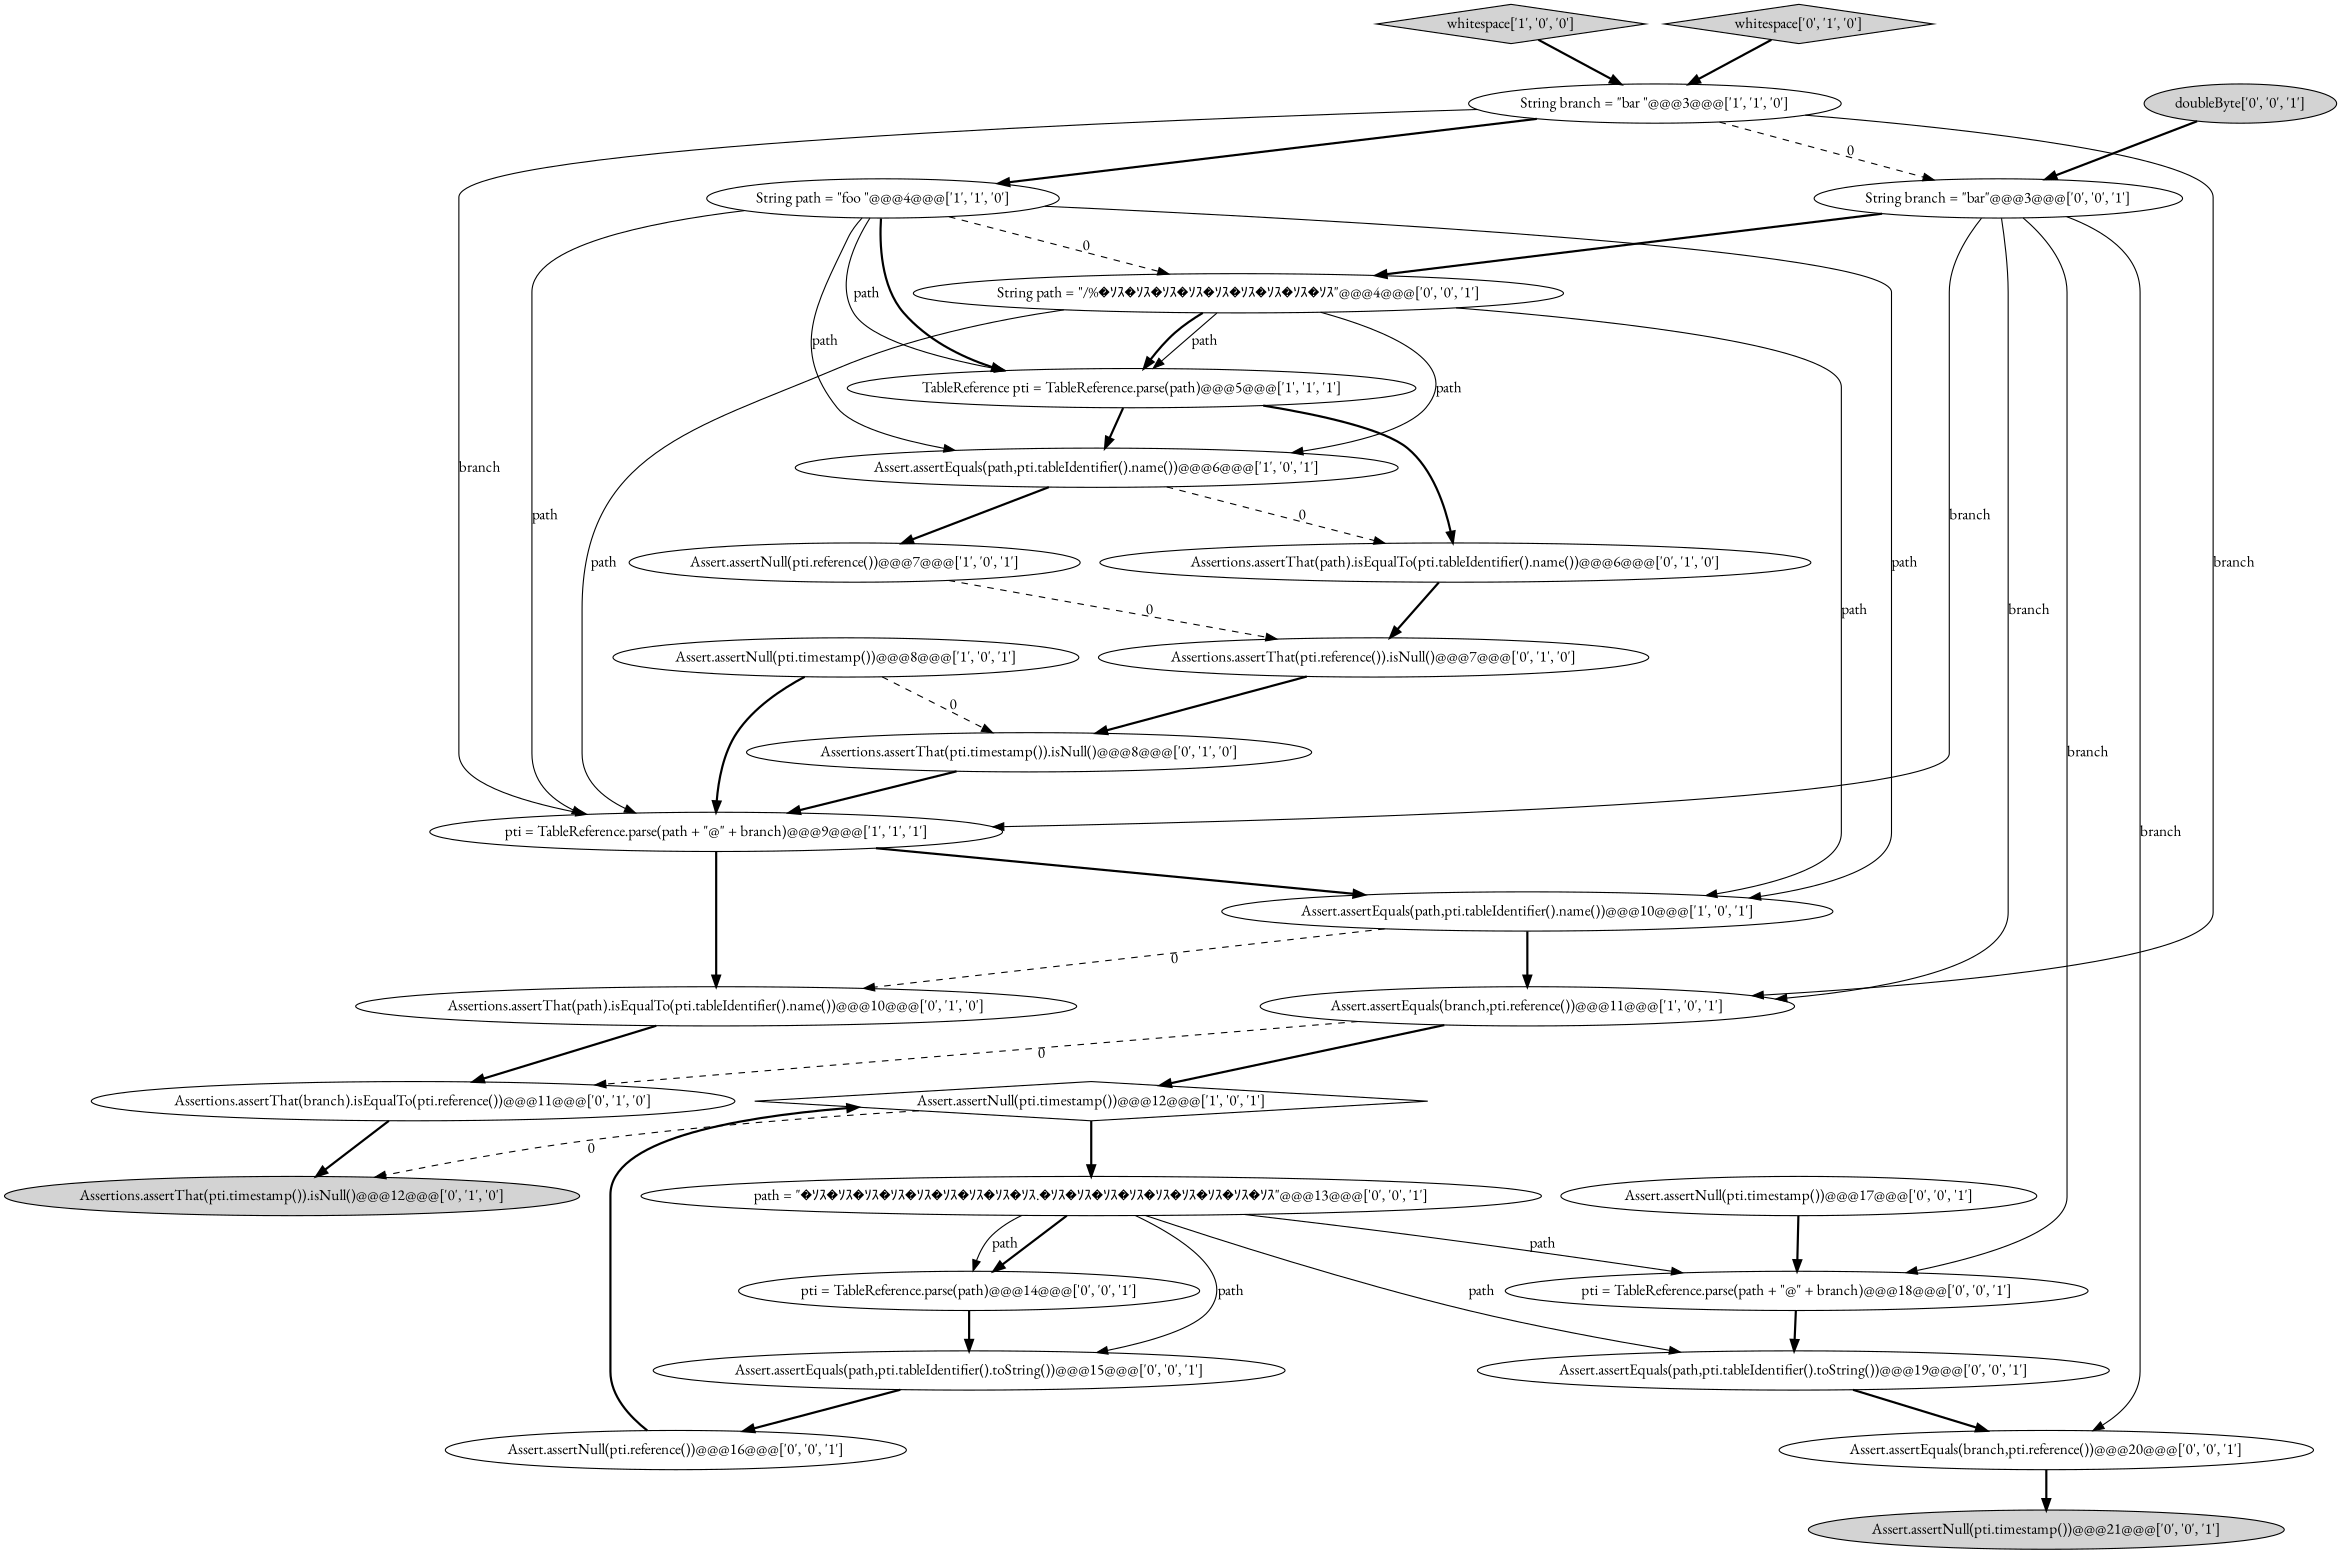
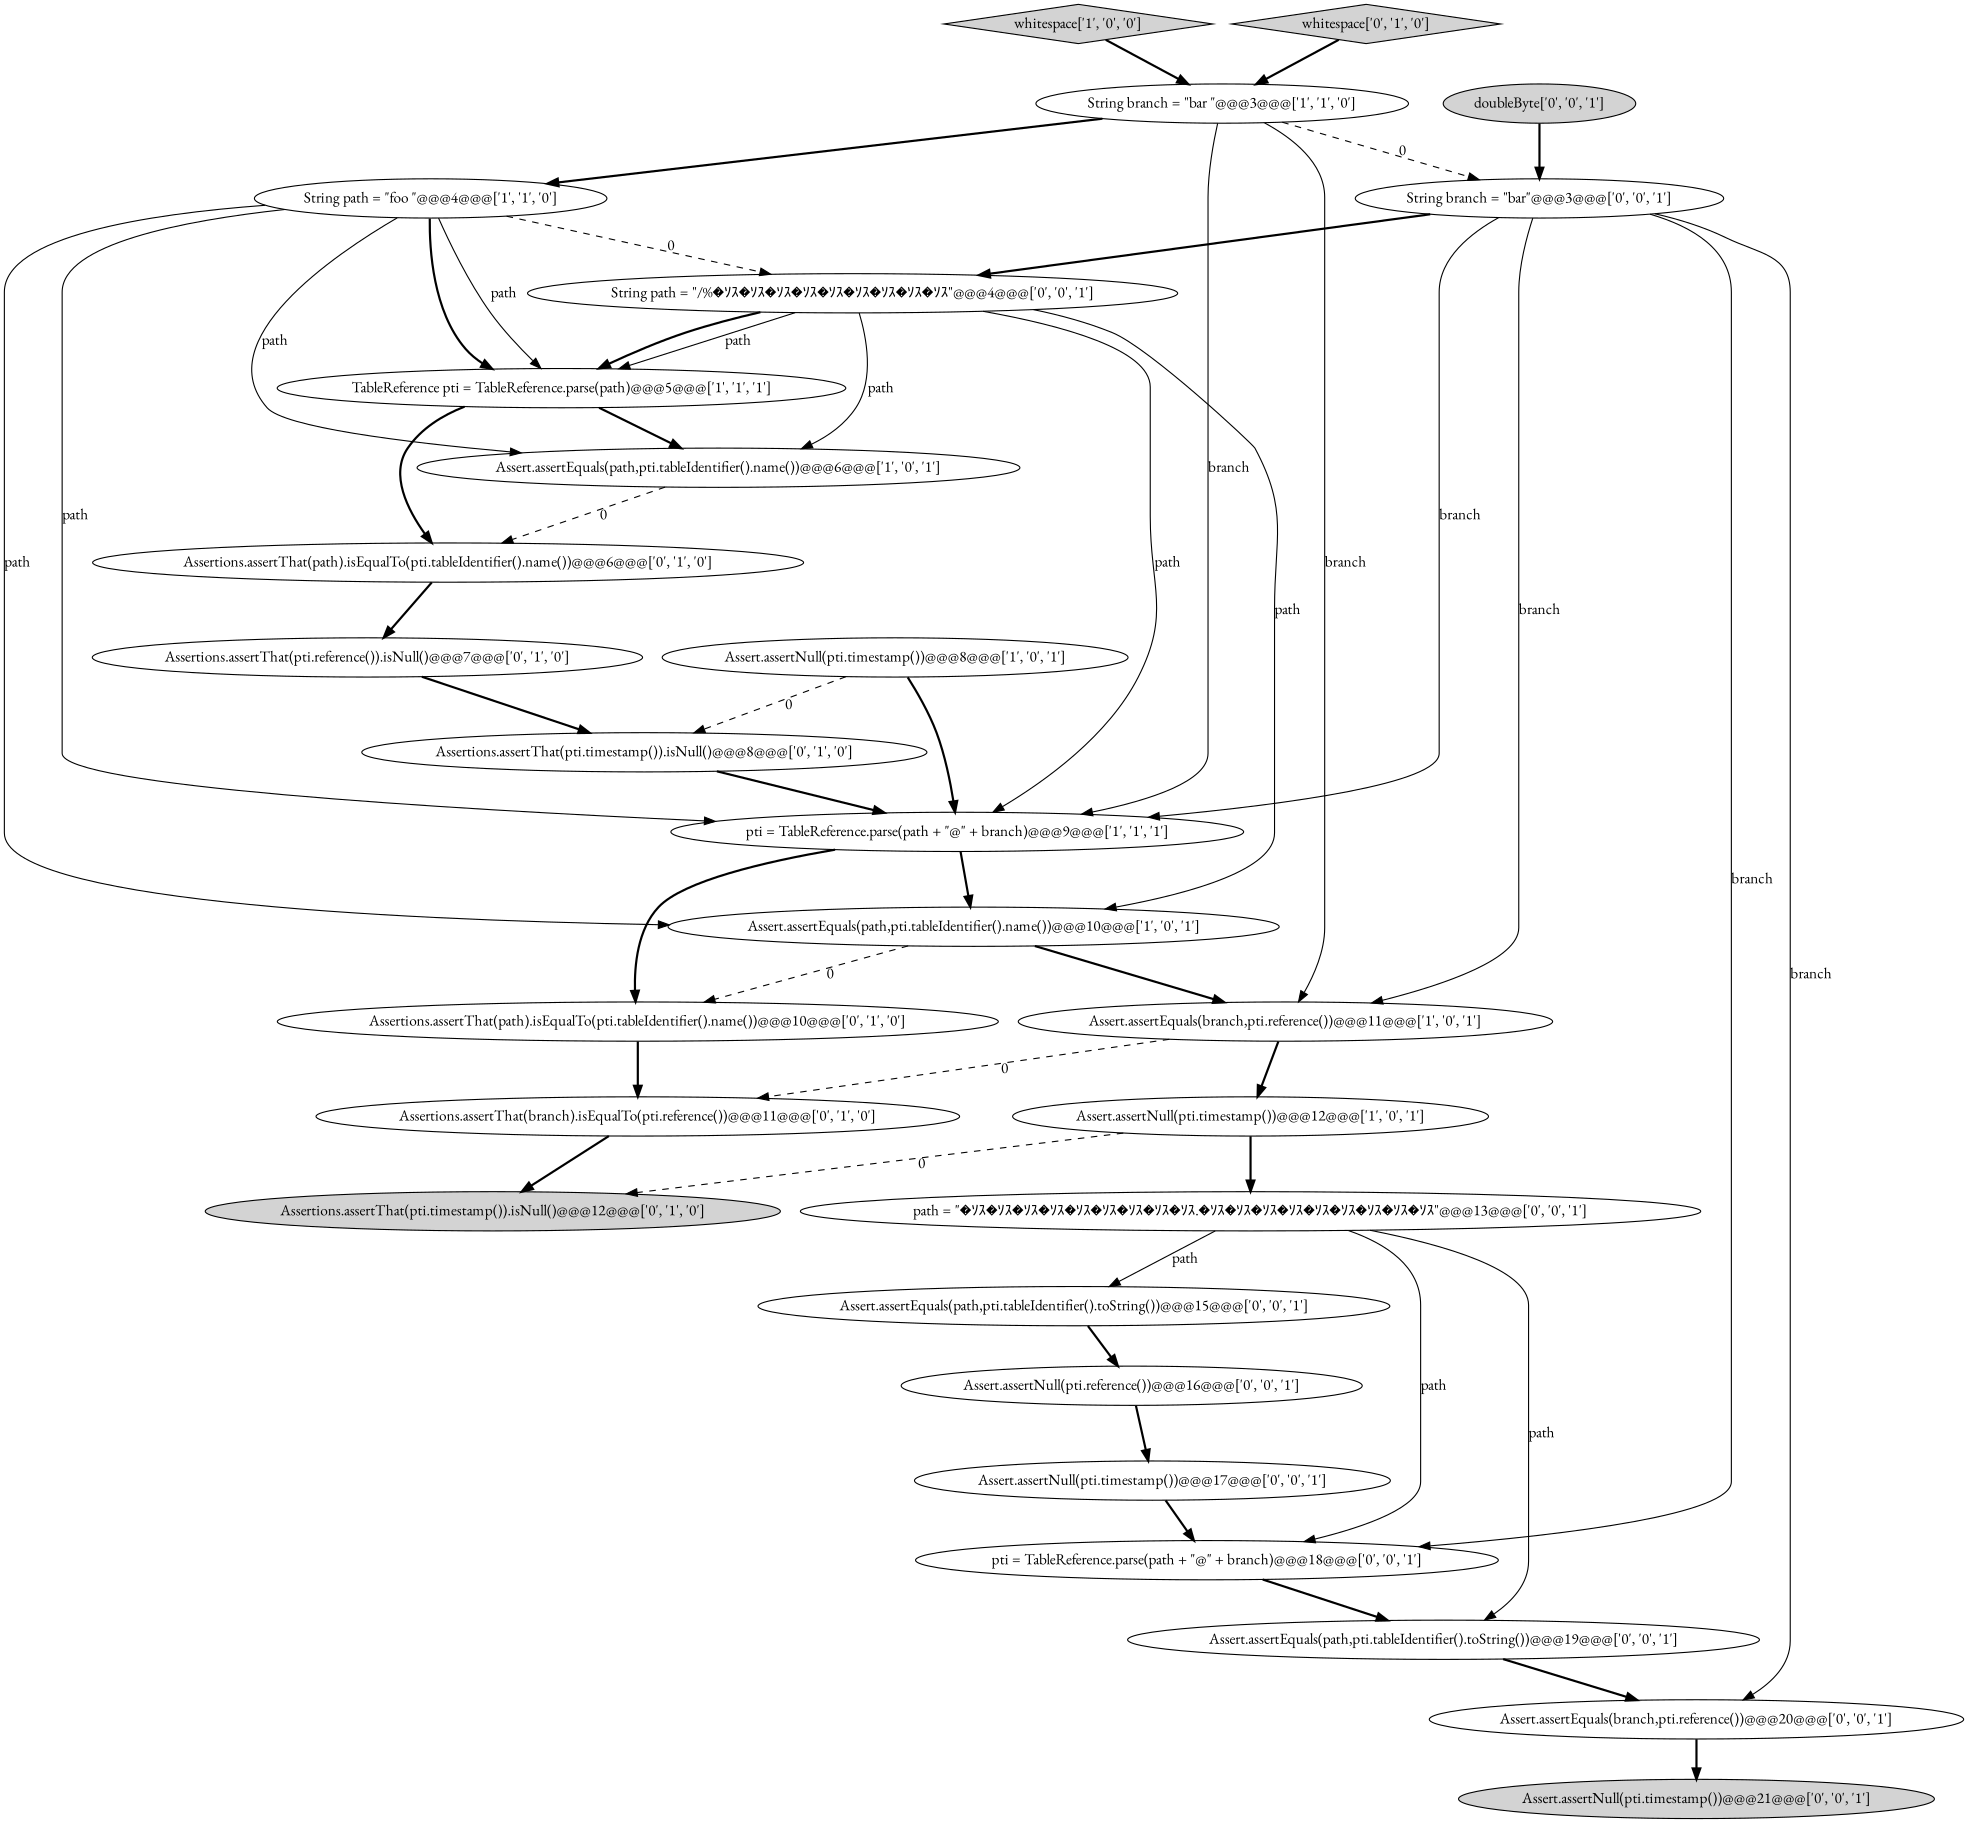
(855, 563) -> none
(1091, 1101) -> (1251, 1116)
(613, 1186) -> (1141, 1428)
(969, 1291) -> none
